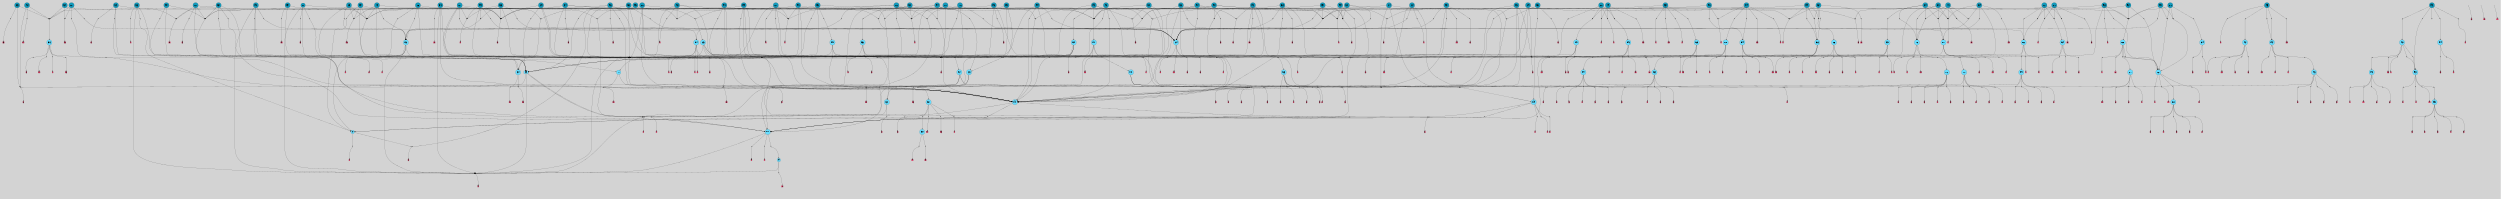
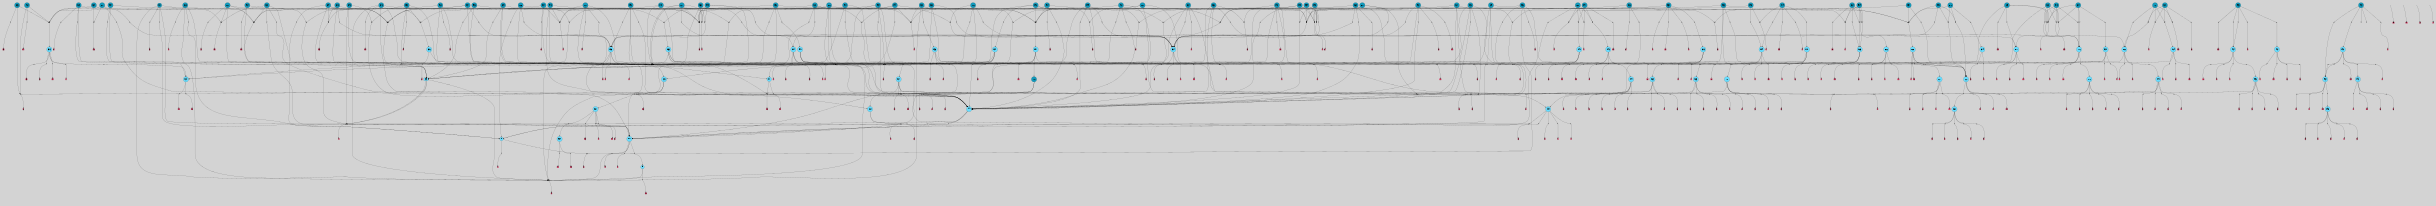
(2440, 42) -> none
none -> (429, 49)
(1131, 72) -> (1034, 79)
